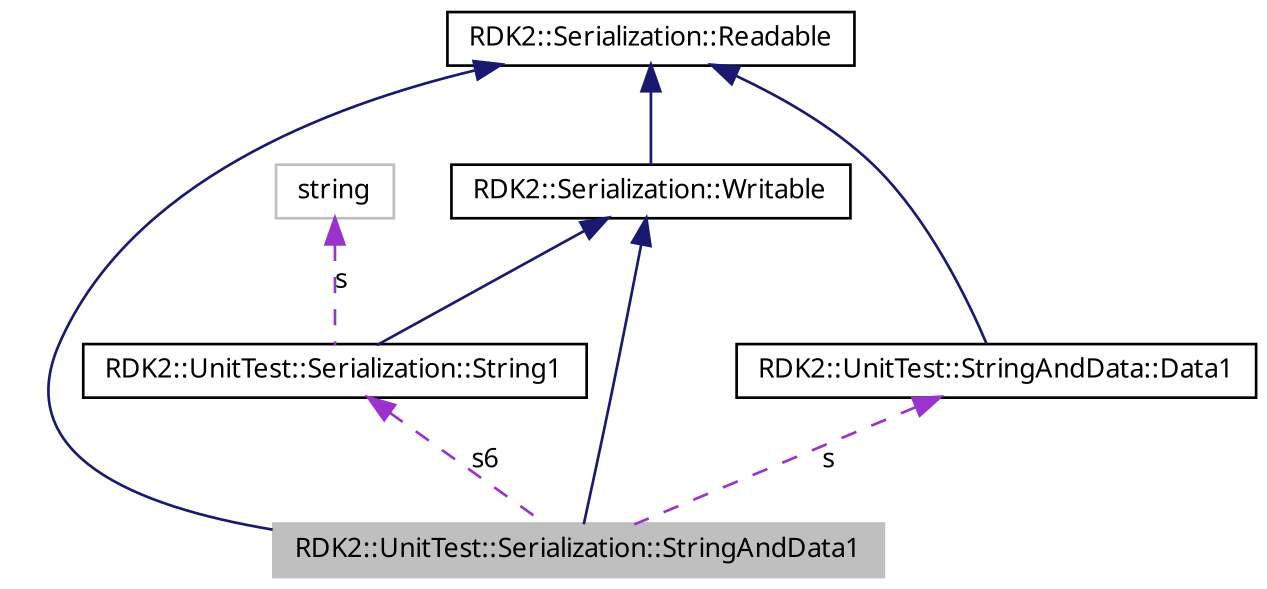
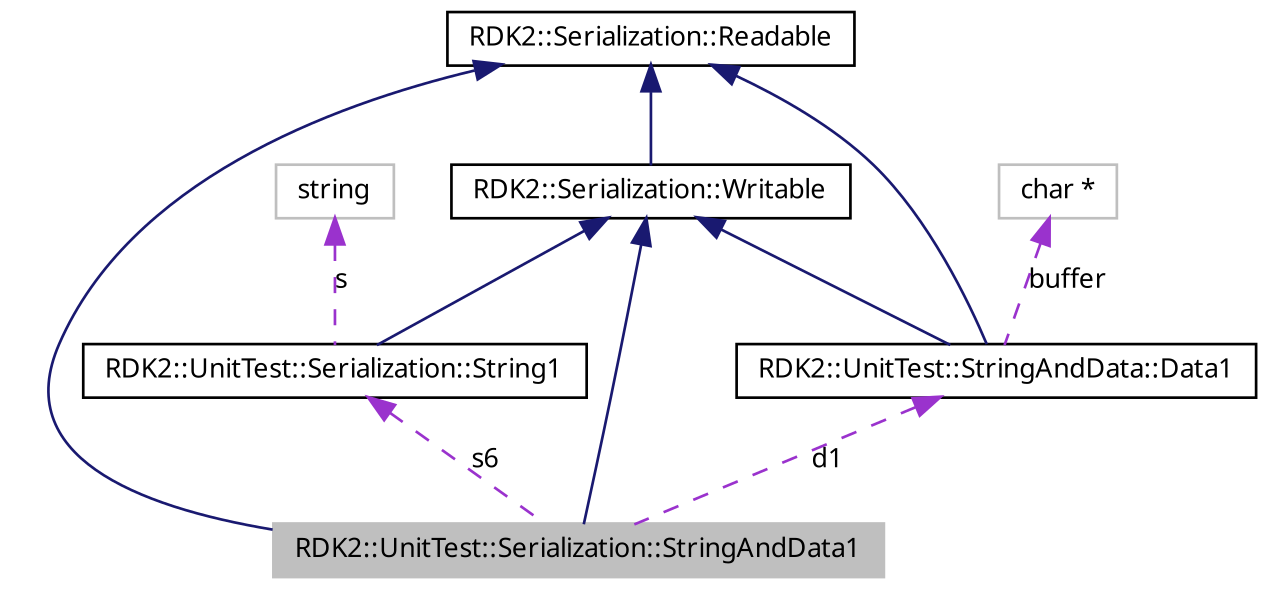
none -> (1058, 191)
none -> (836, 287)
(829, 461) -> (829, 461)
